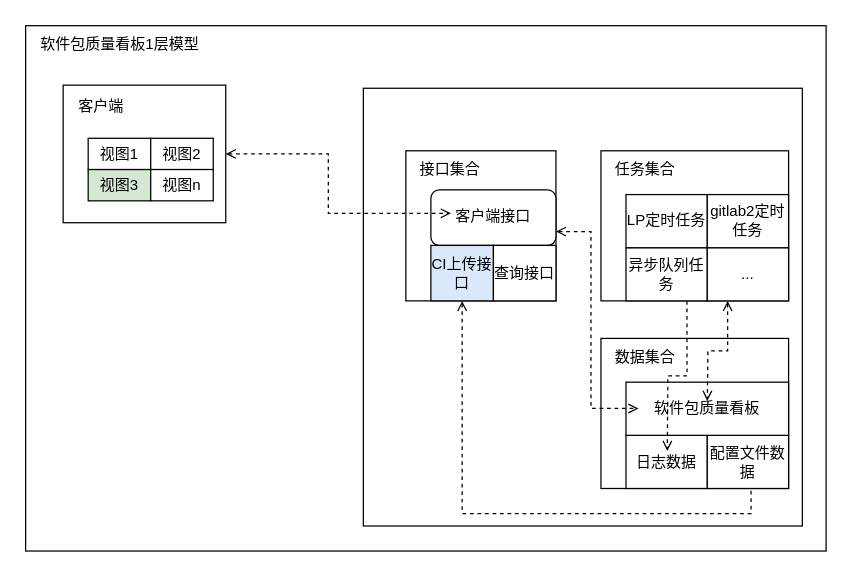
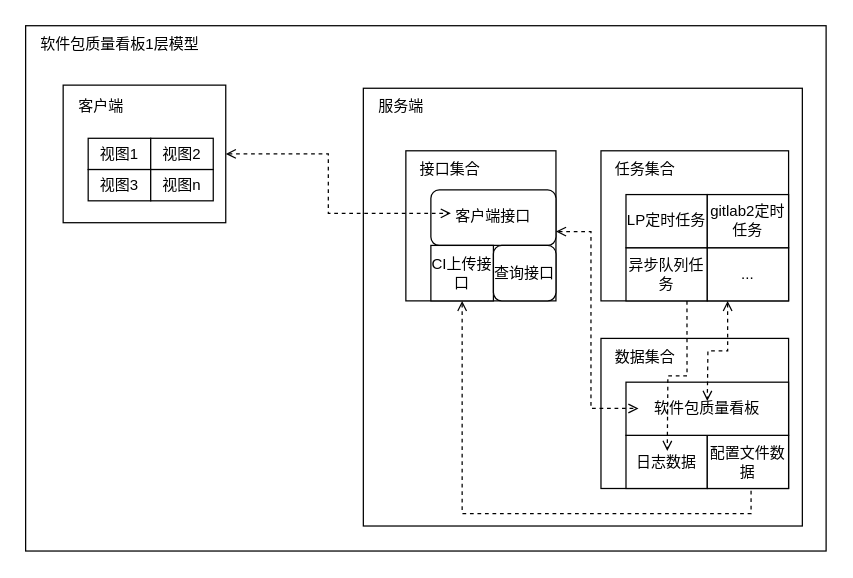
none -> (401, 107)
(119, 185) -> (119, 185)
(462, 273) -> (462, 273)
(524, 273) -> (524, 273)
